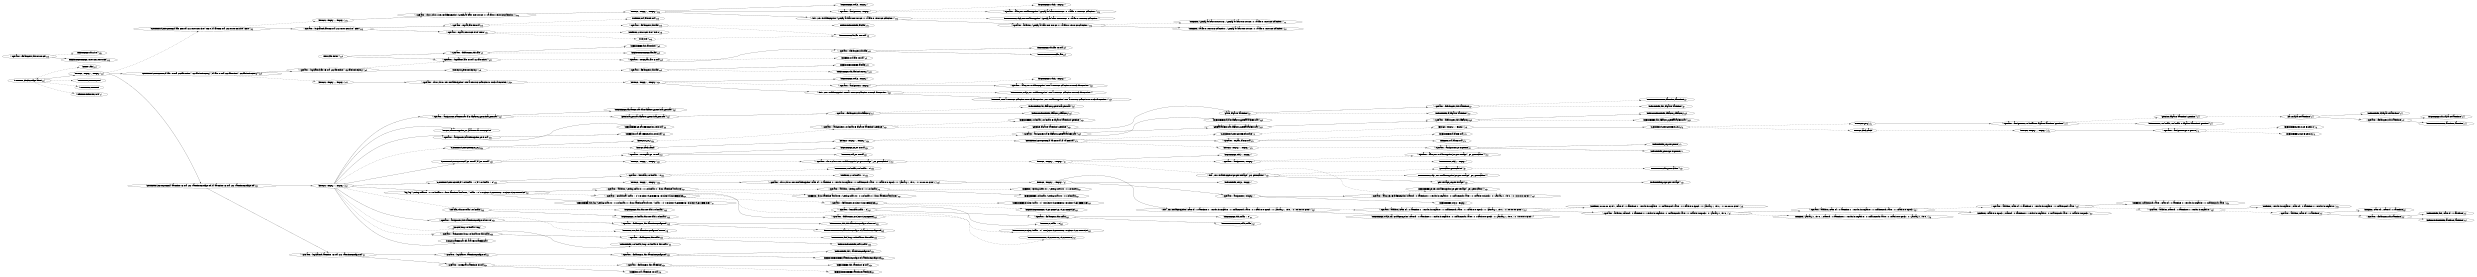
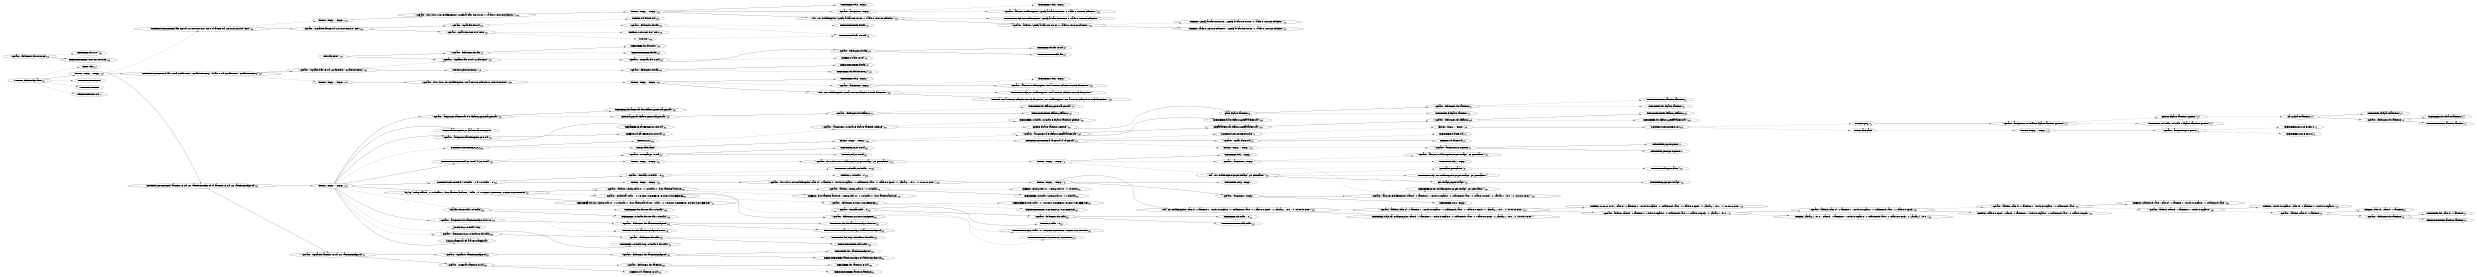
(1074, 106) -> (1074, 106)
